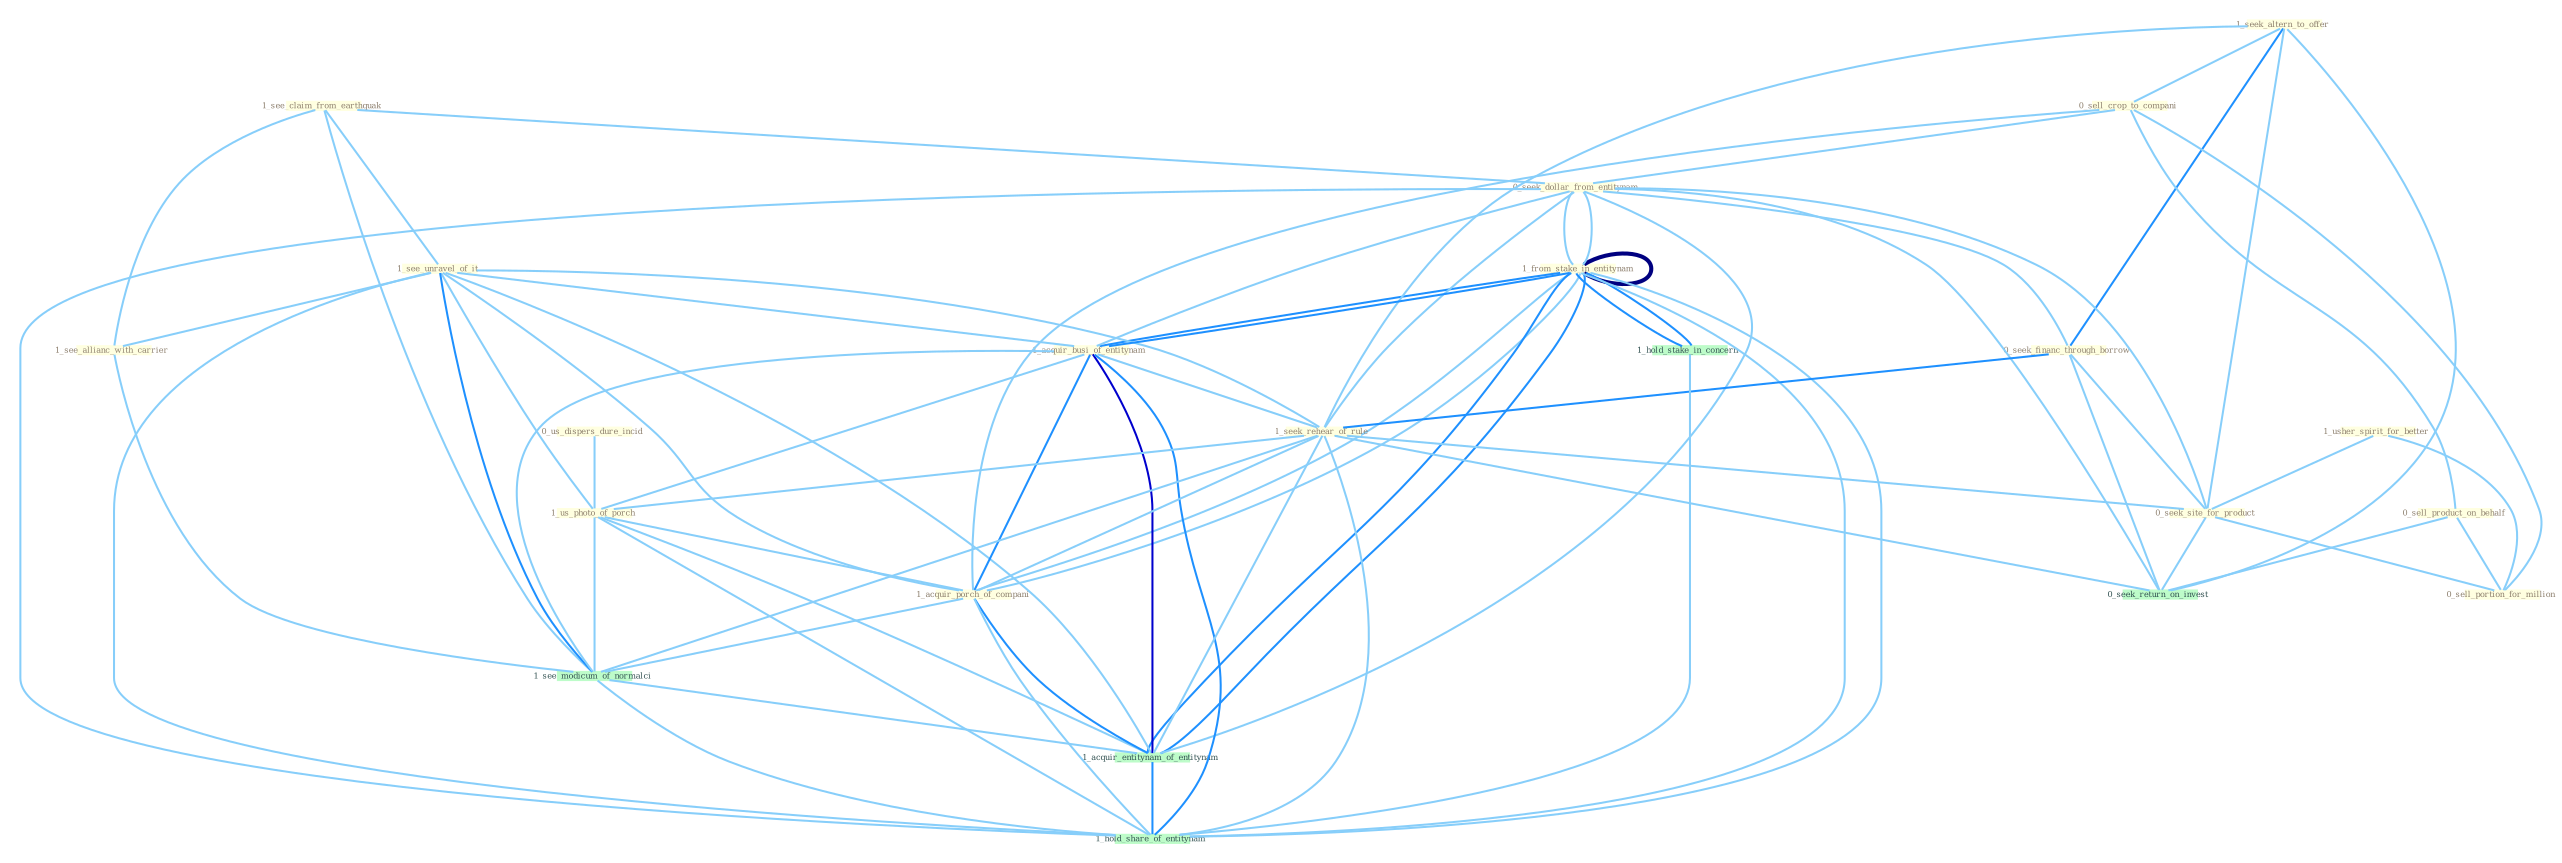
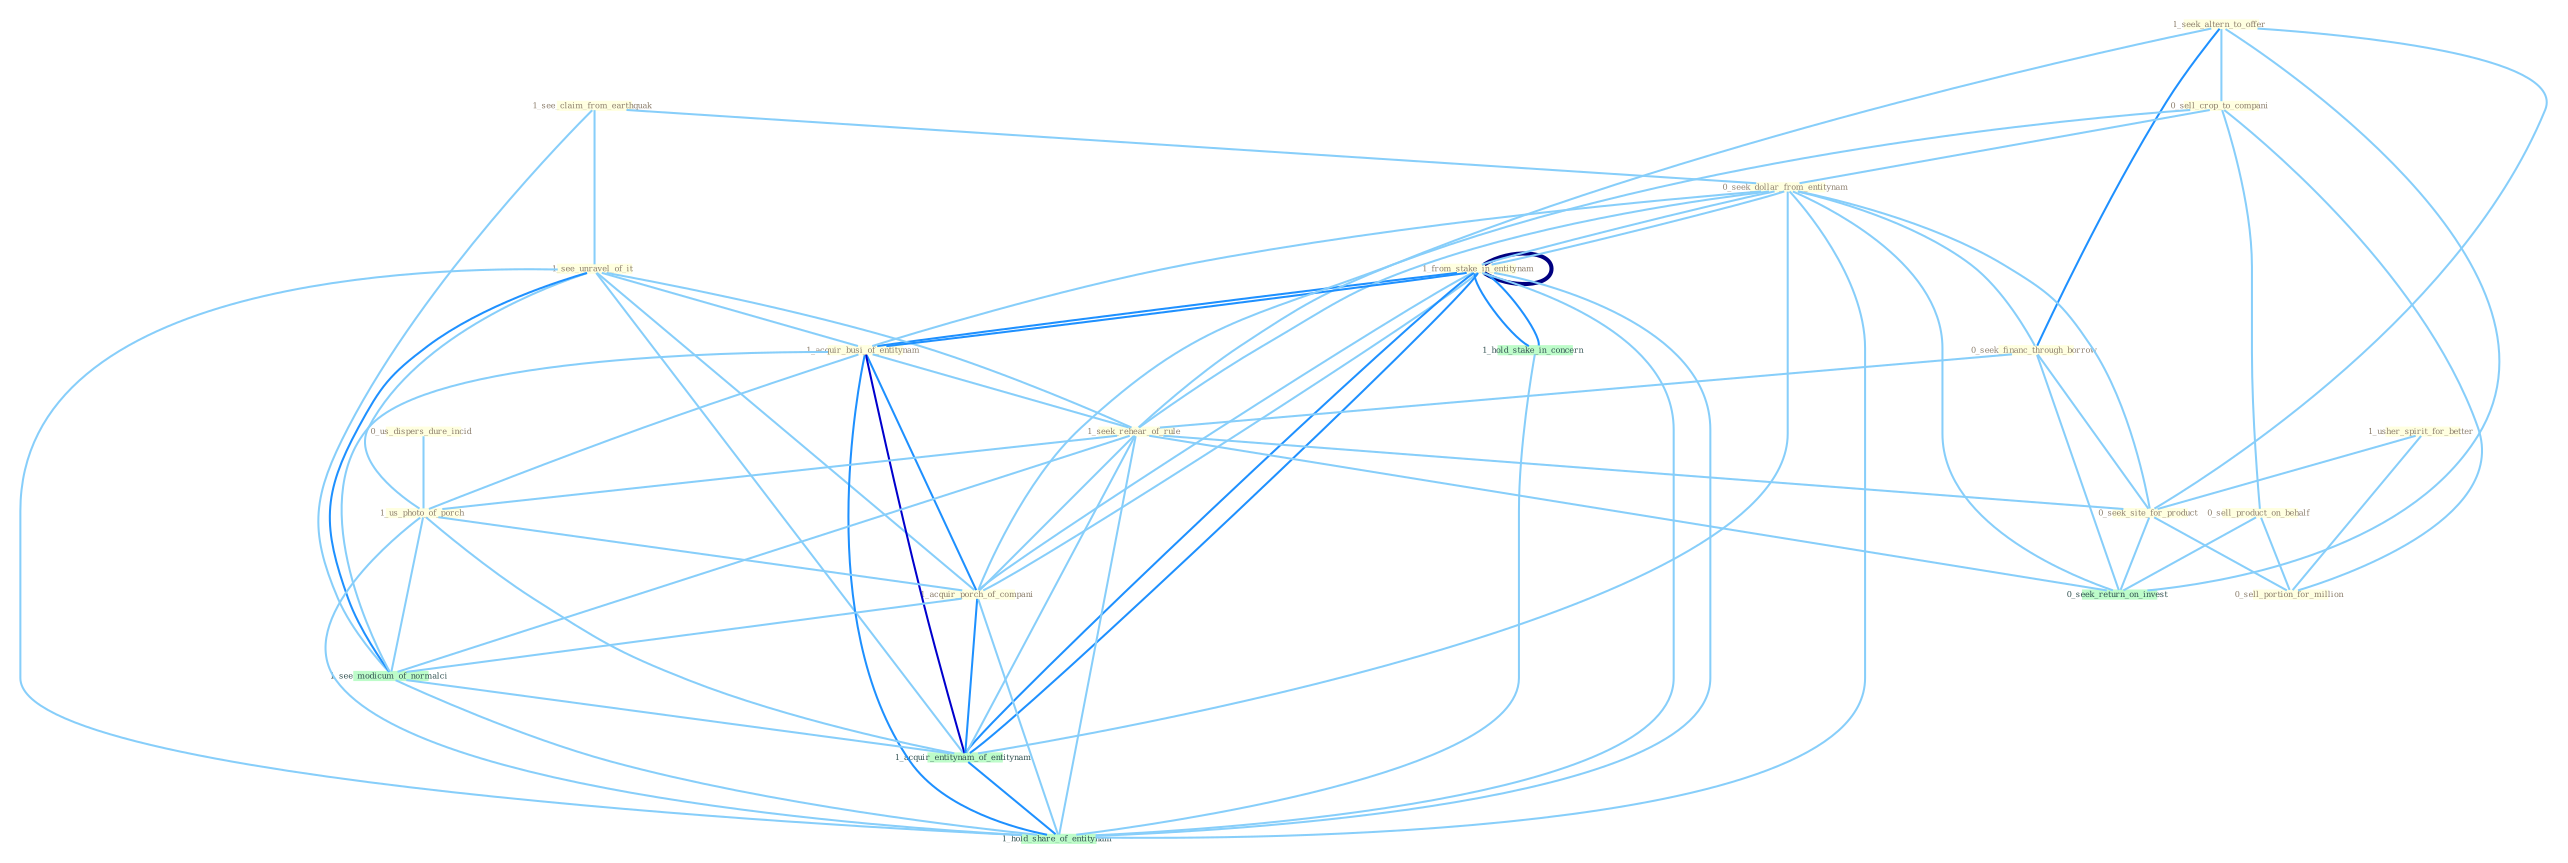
(114, 350) -> none
(1661, 395) -> (1586, 391)
